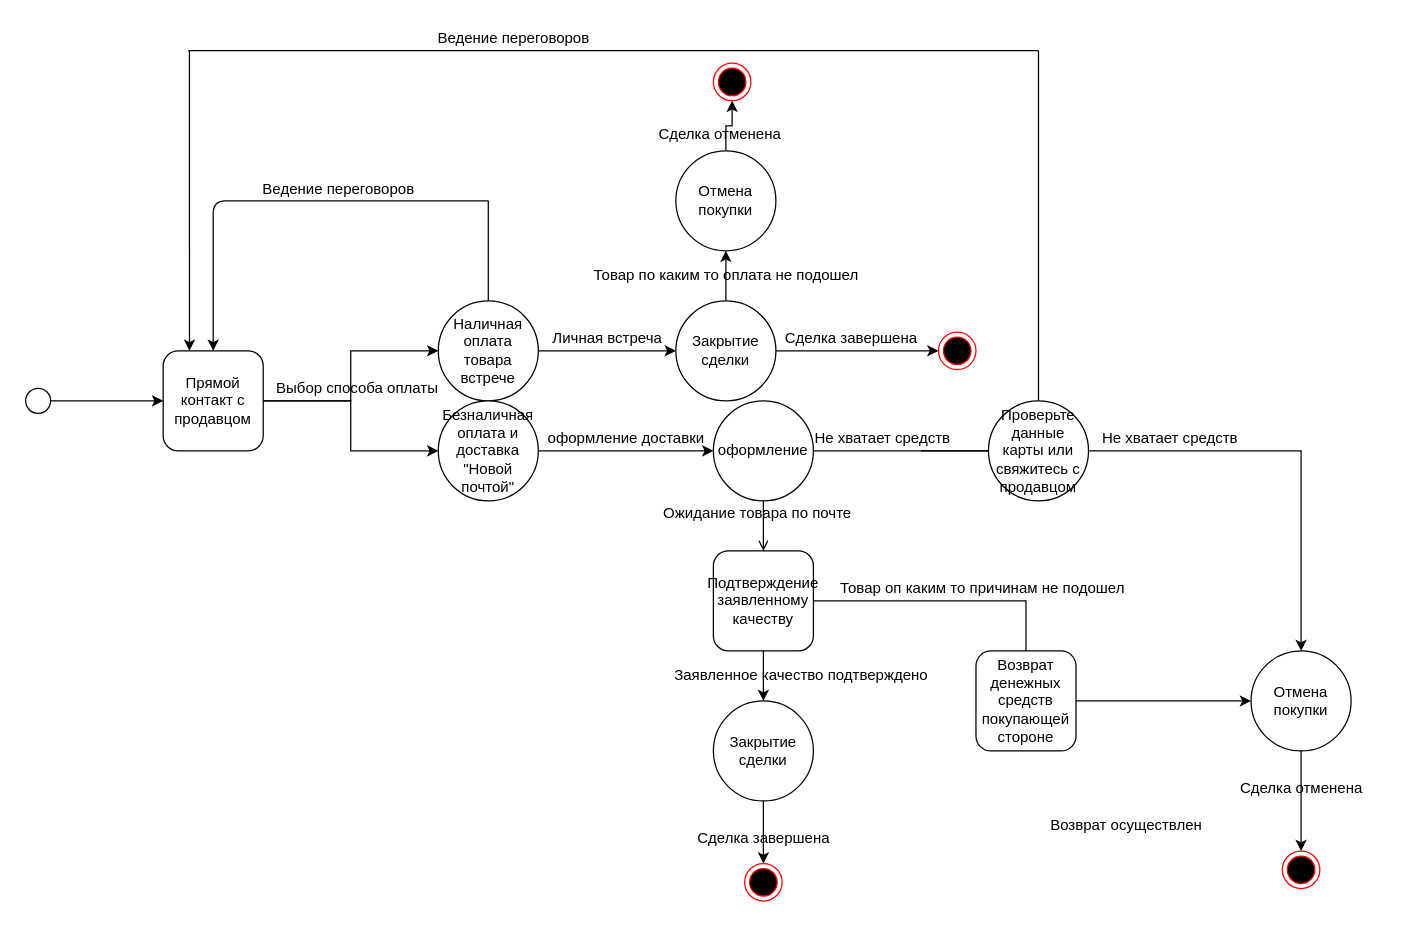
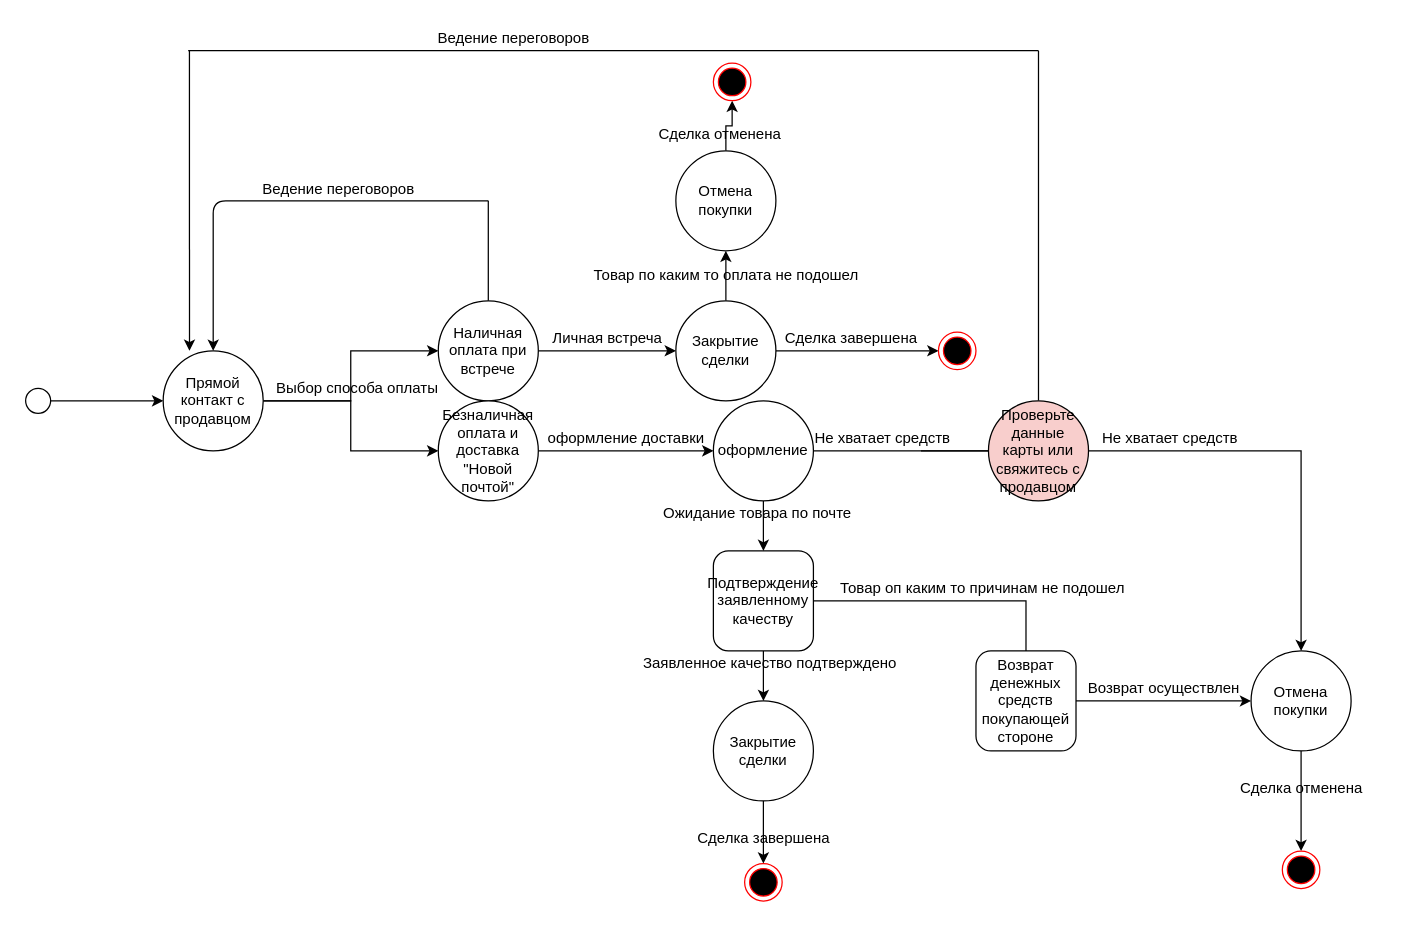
(488, 351) -> (488, 351)
(213, 401) -> (213, 401)
(1038, 451) -> (1038, 451)
(763, 543) -> (763, 541)
(801, 676) -> (769, 663)
(1126, 826) -> (1163, 688)
